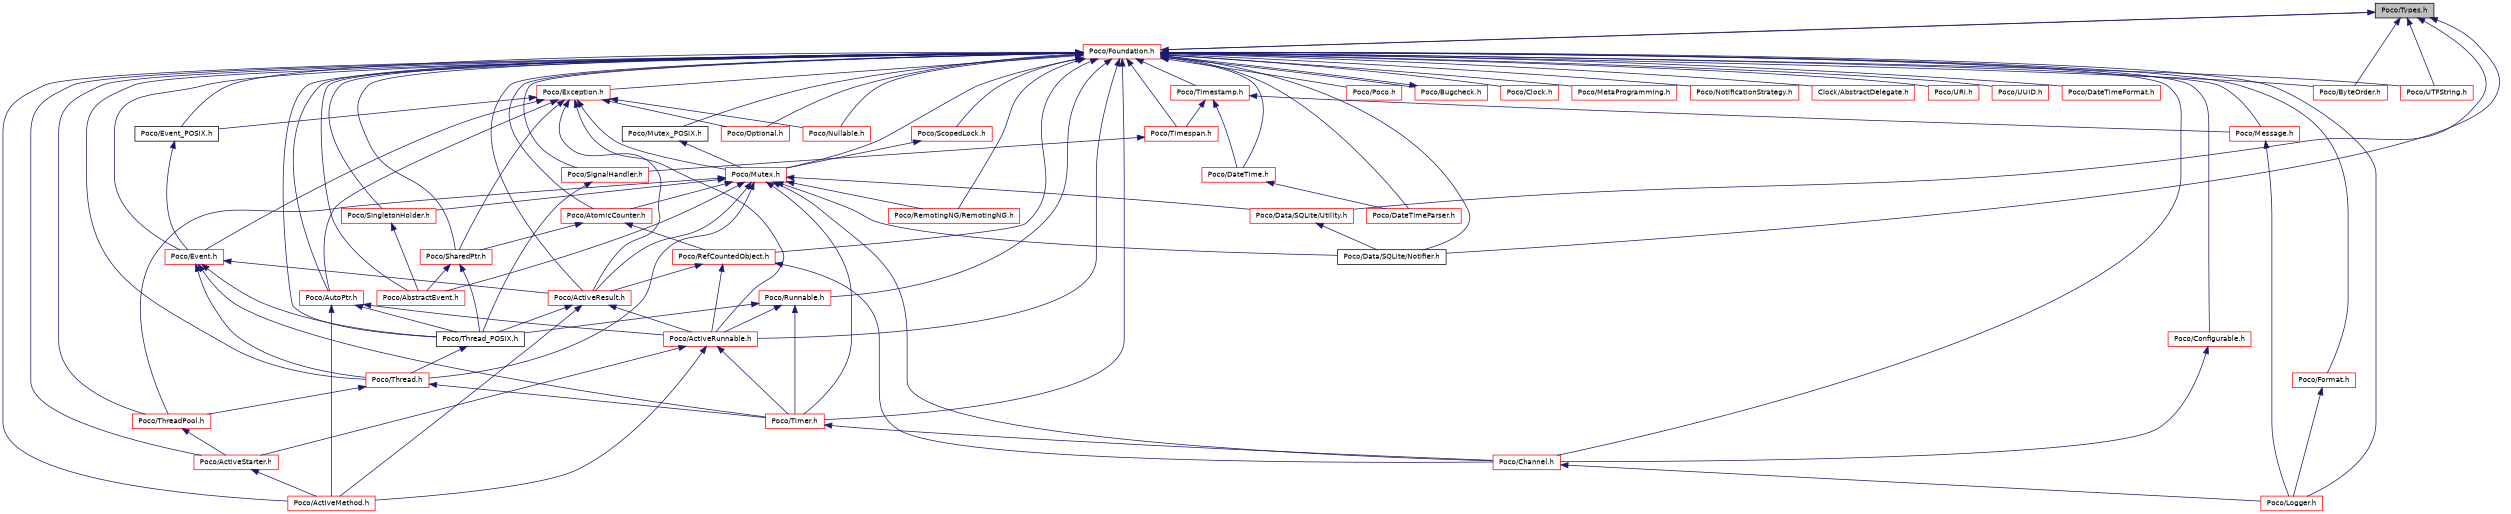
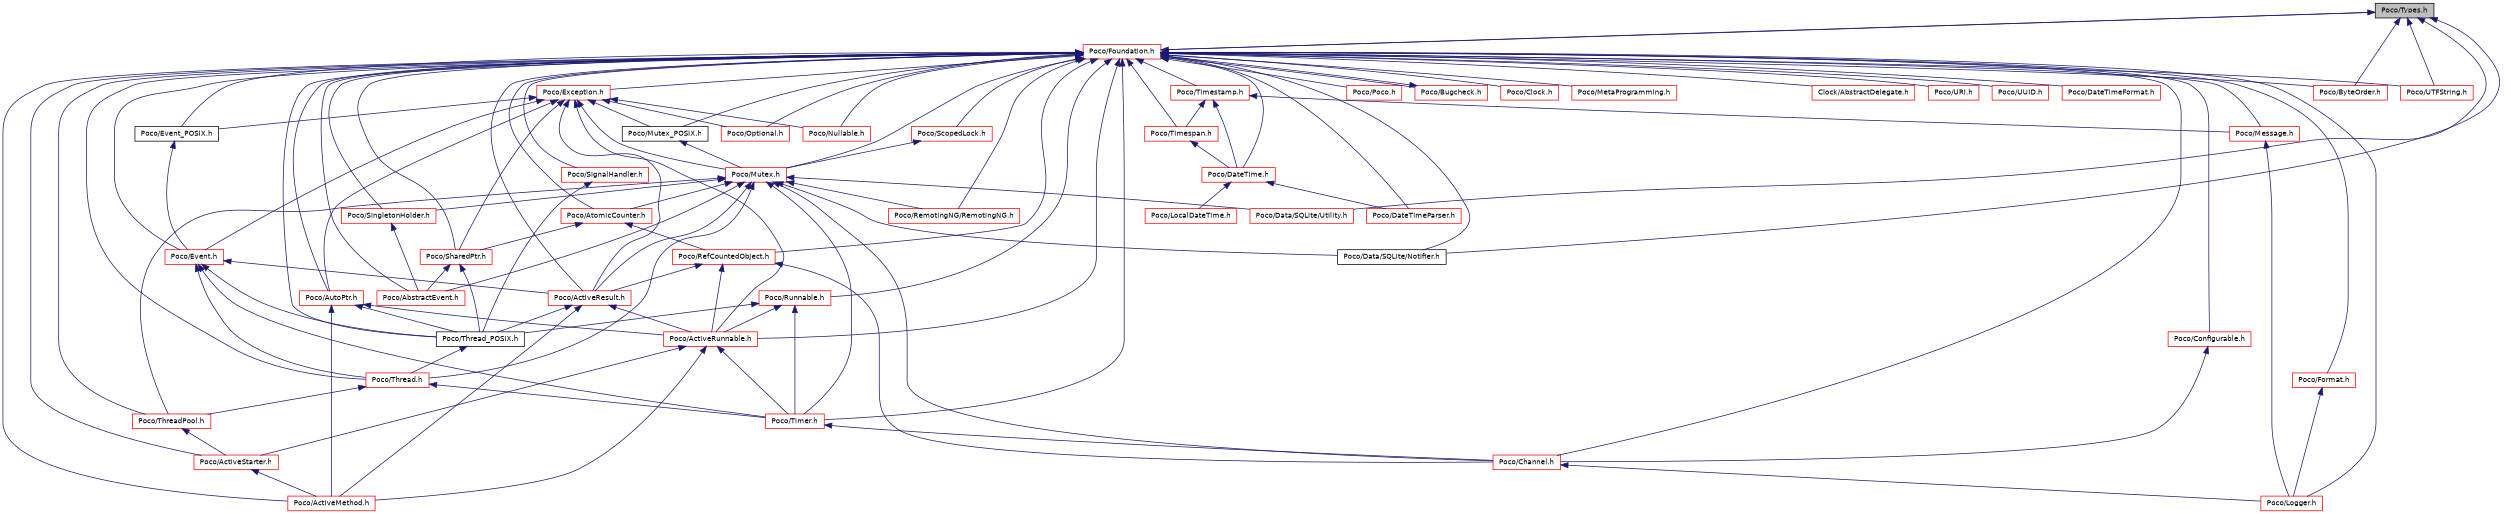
(1745, 93) -> none
none -> (623, 115)
(893, 154) -> (1213, 156)
none -> (1191, 216)
(1350, 238) -> none
